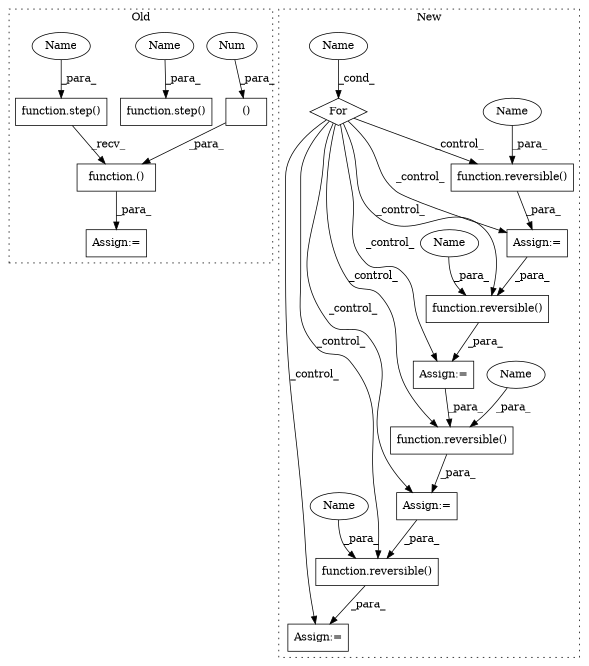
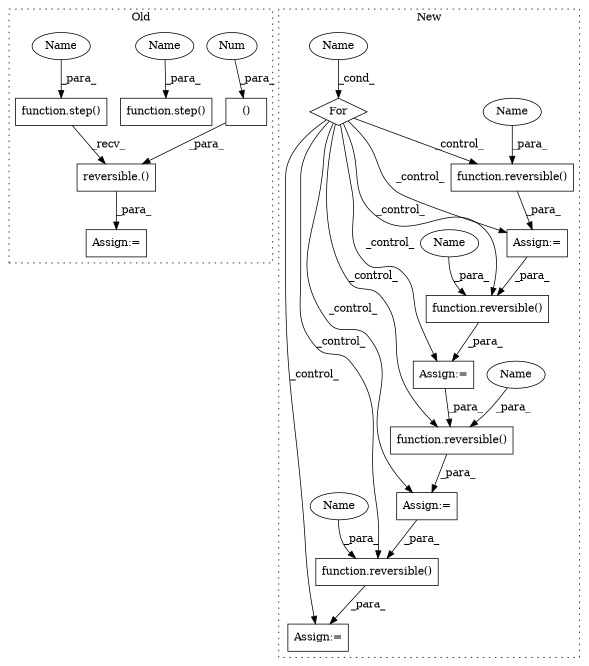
(116, 178) -> (116, 178)
